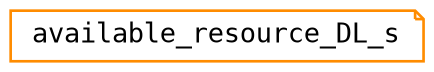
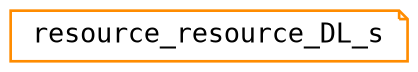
(217, 36) -> (209, 36)
